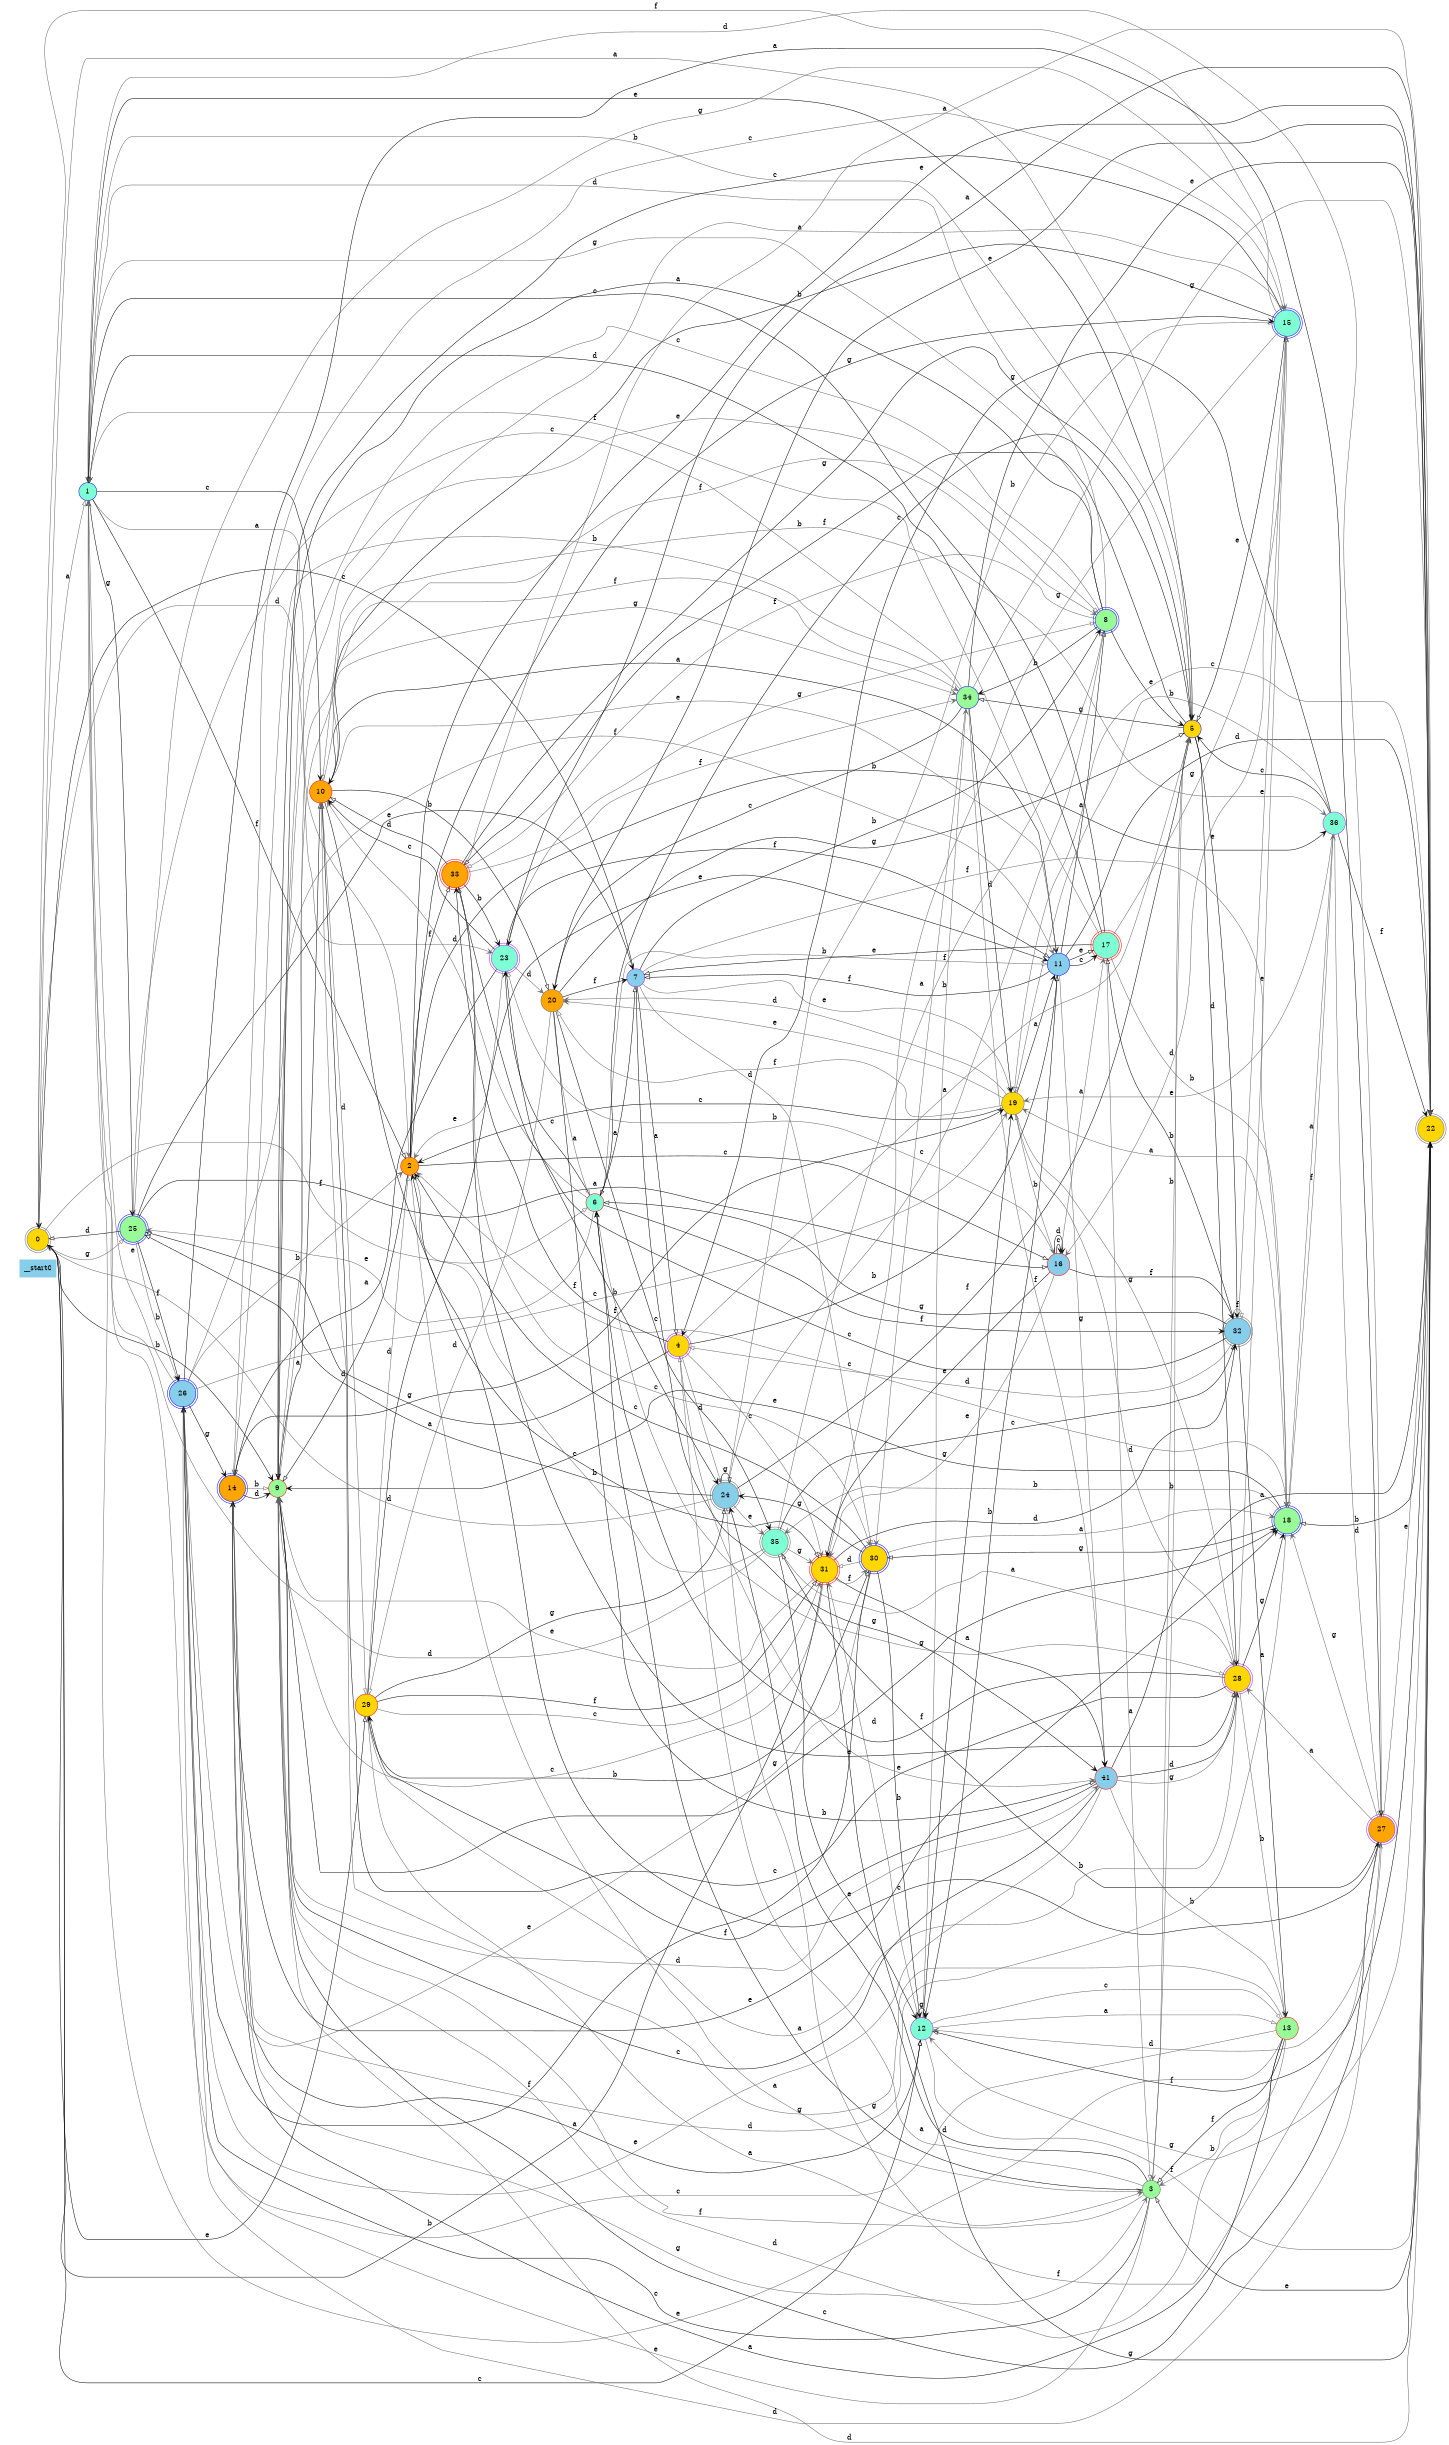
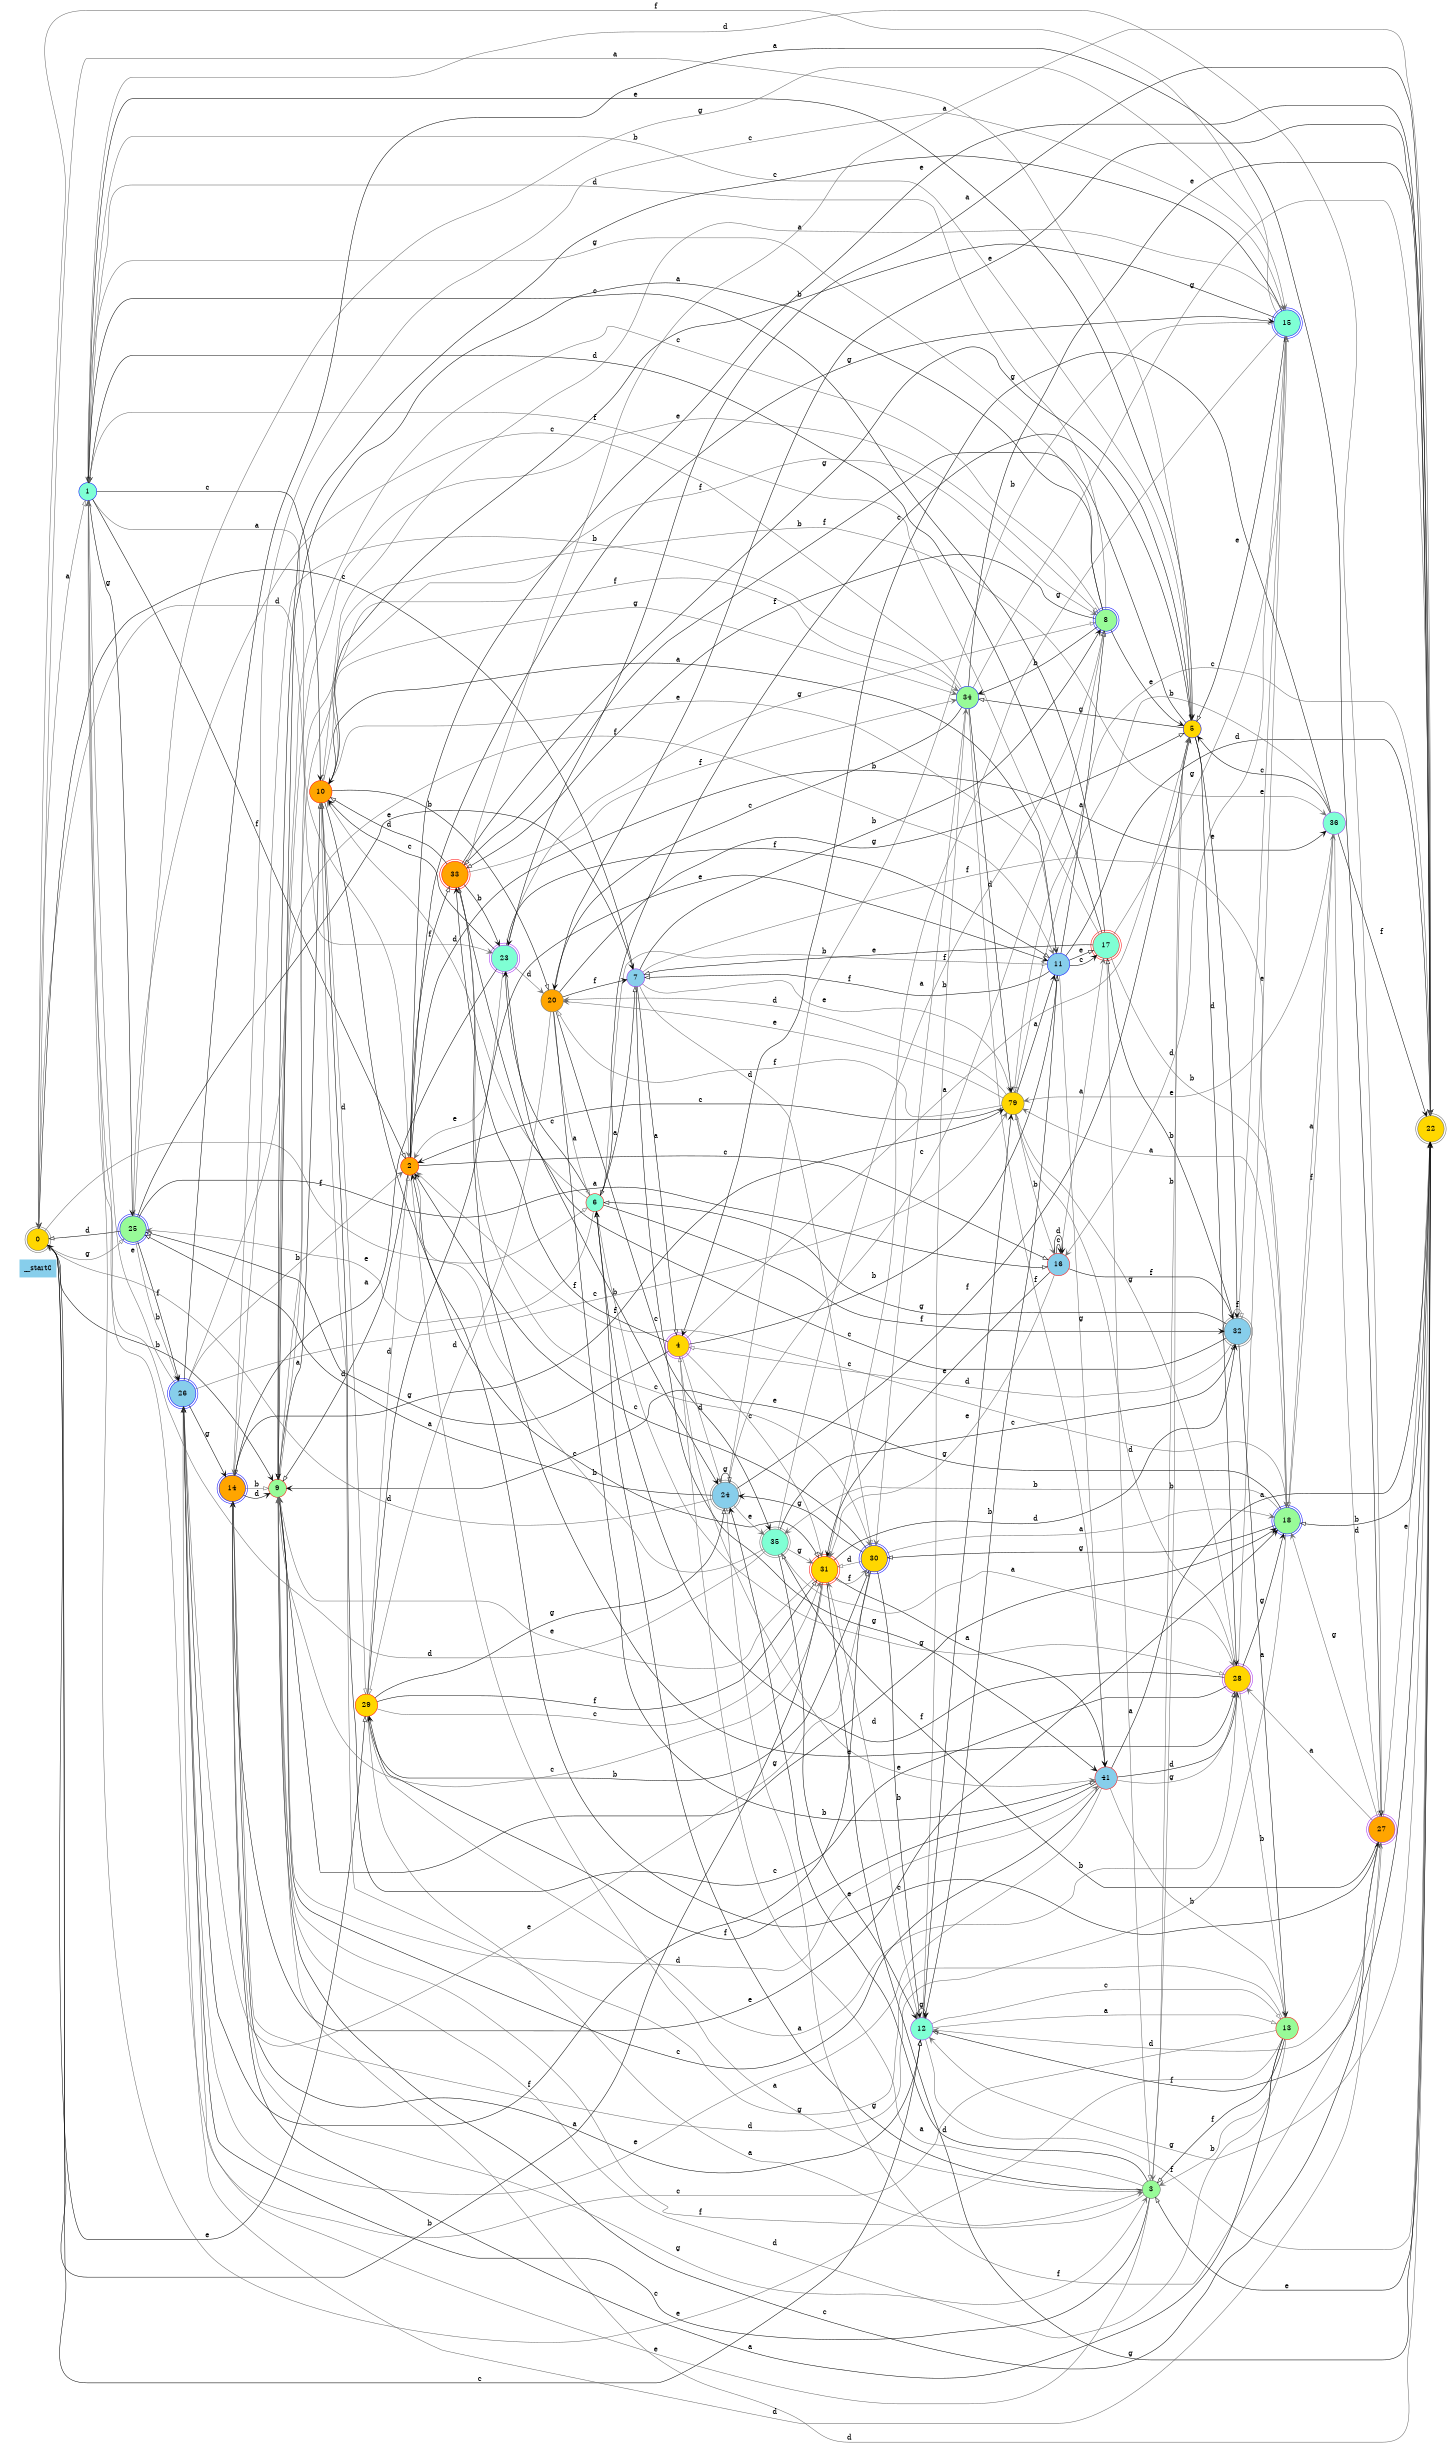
(145, 10) -> (145, 10)
(752, 623) -> (752, 623)
(1013, 1103) -> (1013, 1103)
(762, 1122) -> none
